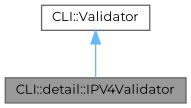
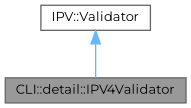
(96, 18) -> (96, 18)
